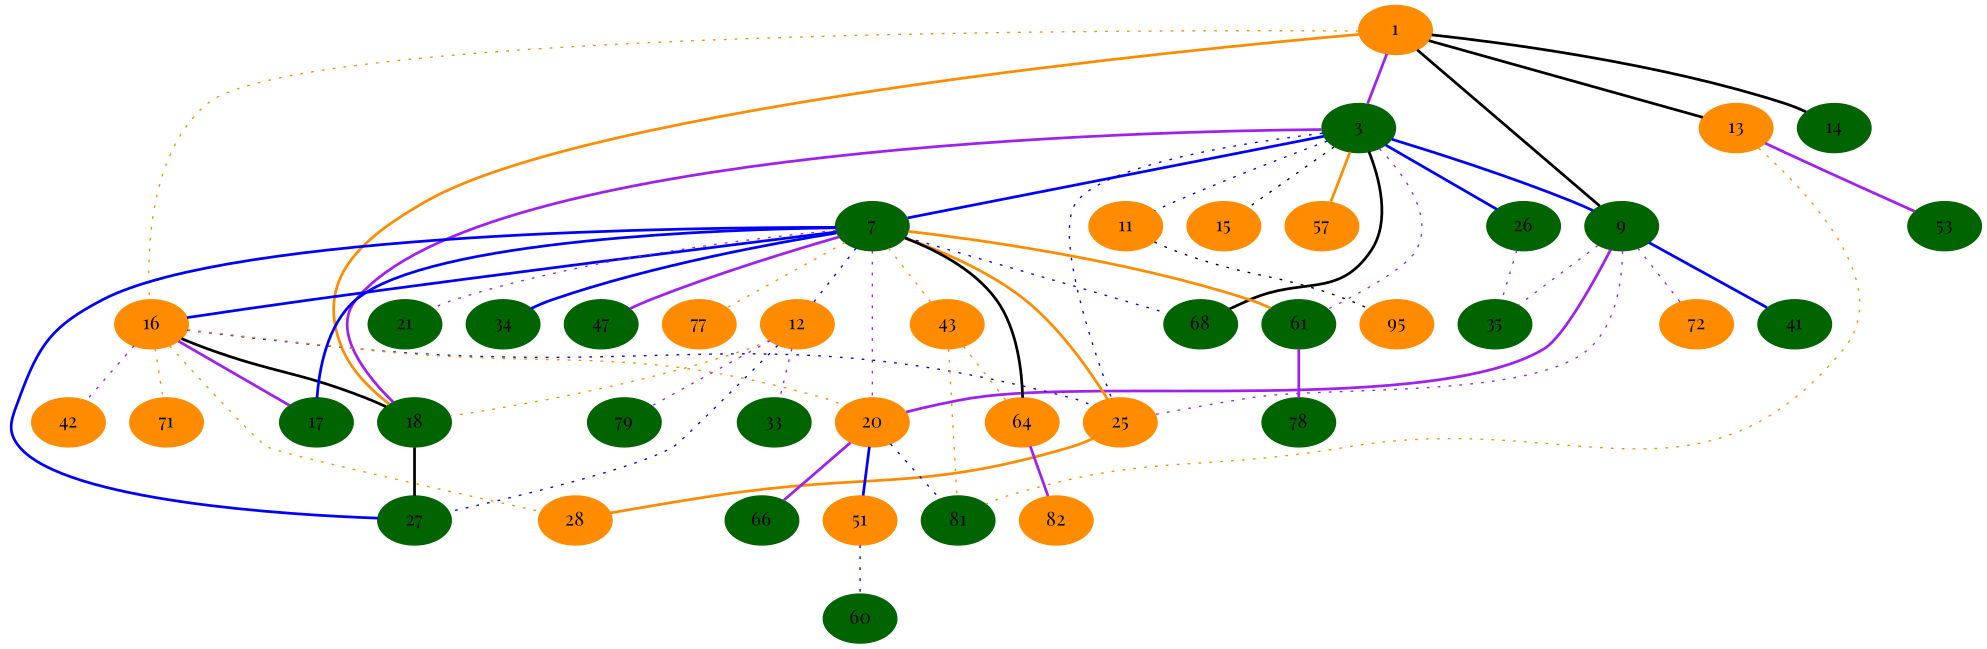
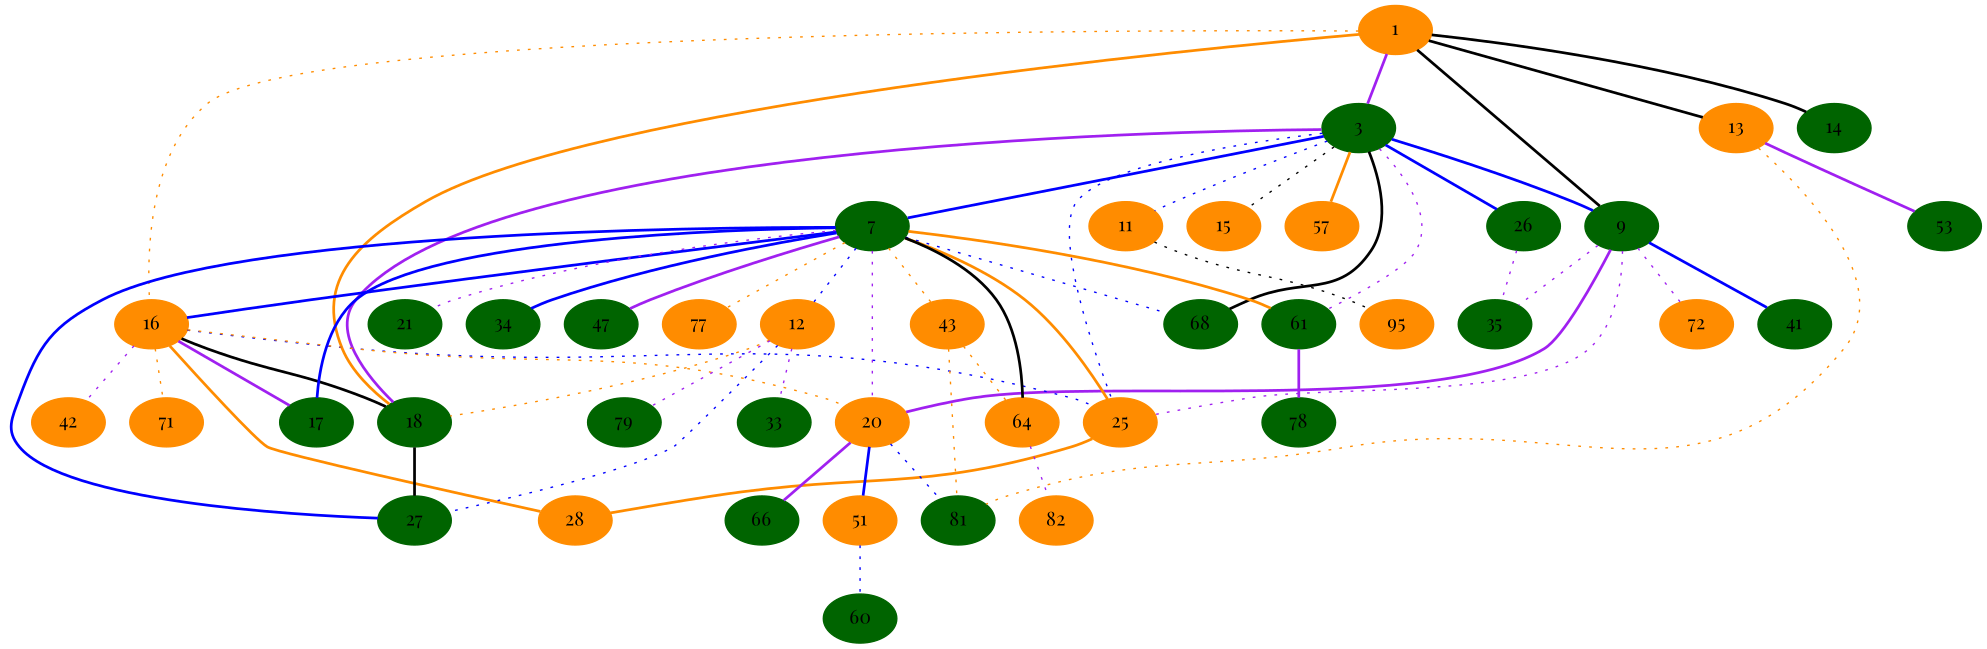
(335, 465) -> (335, 465)
(1039, 471) -> (1039, 471)
